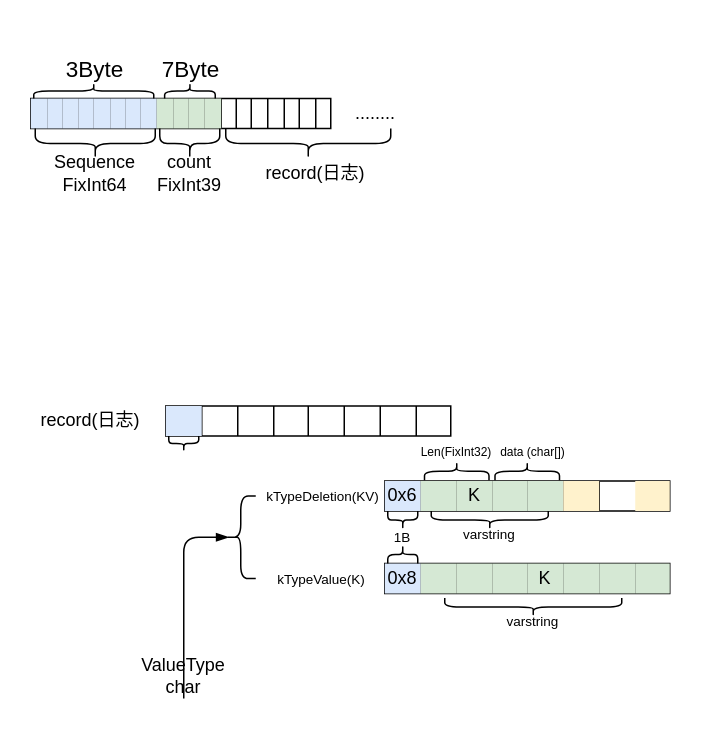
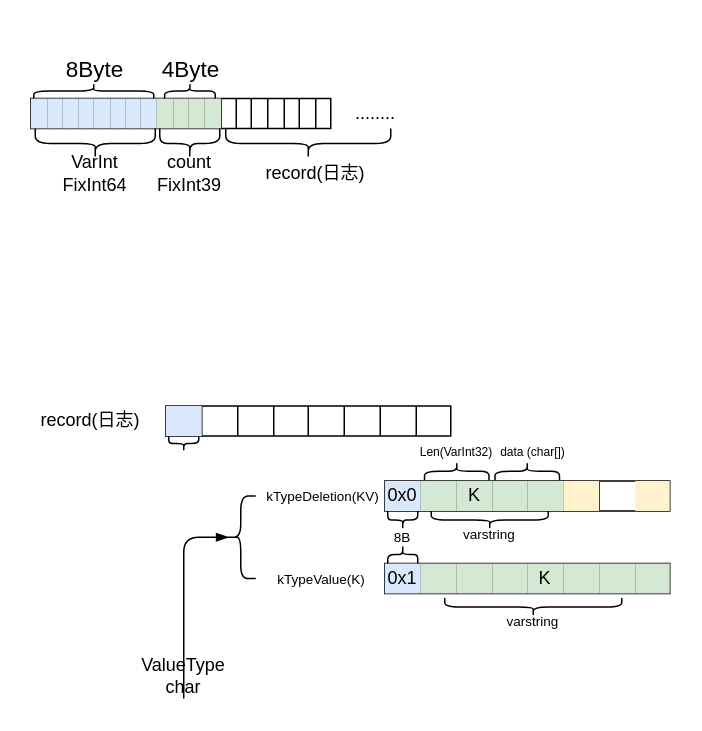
(95, 68) -> (95, 68)
(191, 68) -> (191, 68)
(95, 173) -> (95, 173)
(457, 451) -> (457, 451)
(403, 496) -> (403, 496)
(403, 533) -> (403, 533)
(403, 578) -> (403, 578)
